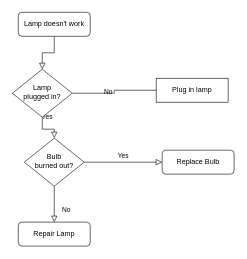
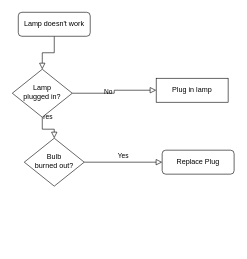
(151, 90) -> (149, 90)
(198, 162) -> (198, 162)
(54, 201) -> none
(54, 234) -> none
